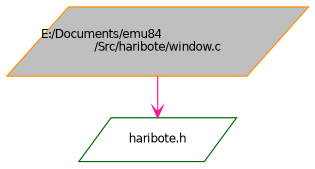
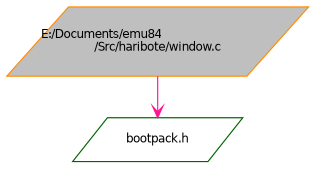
(158, 140) -> (158, 140)
